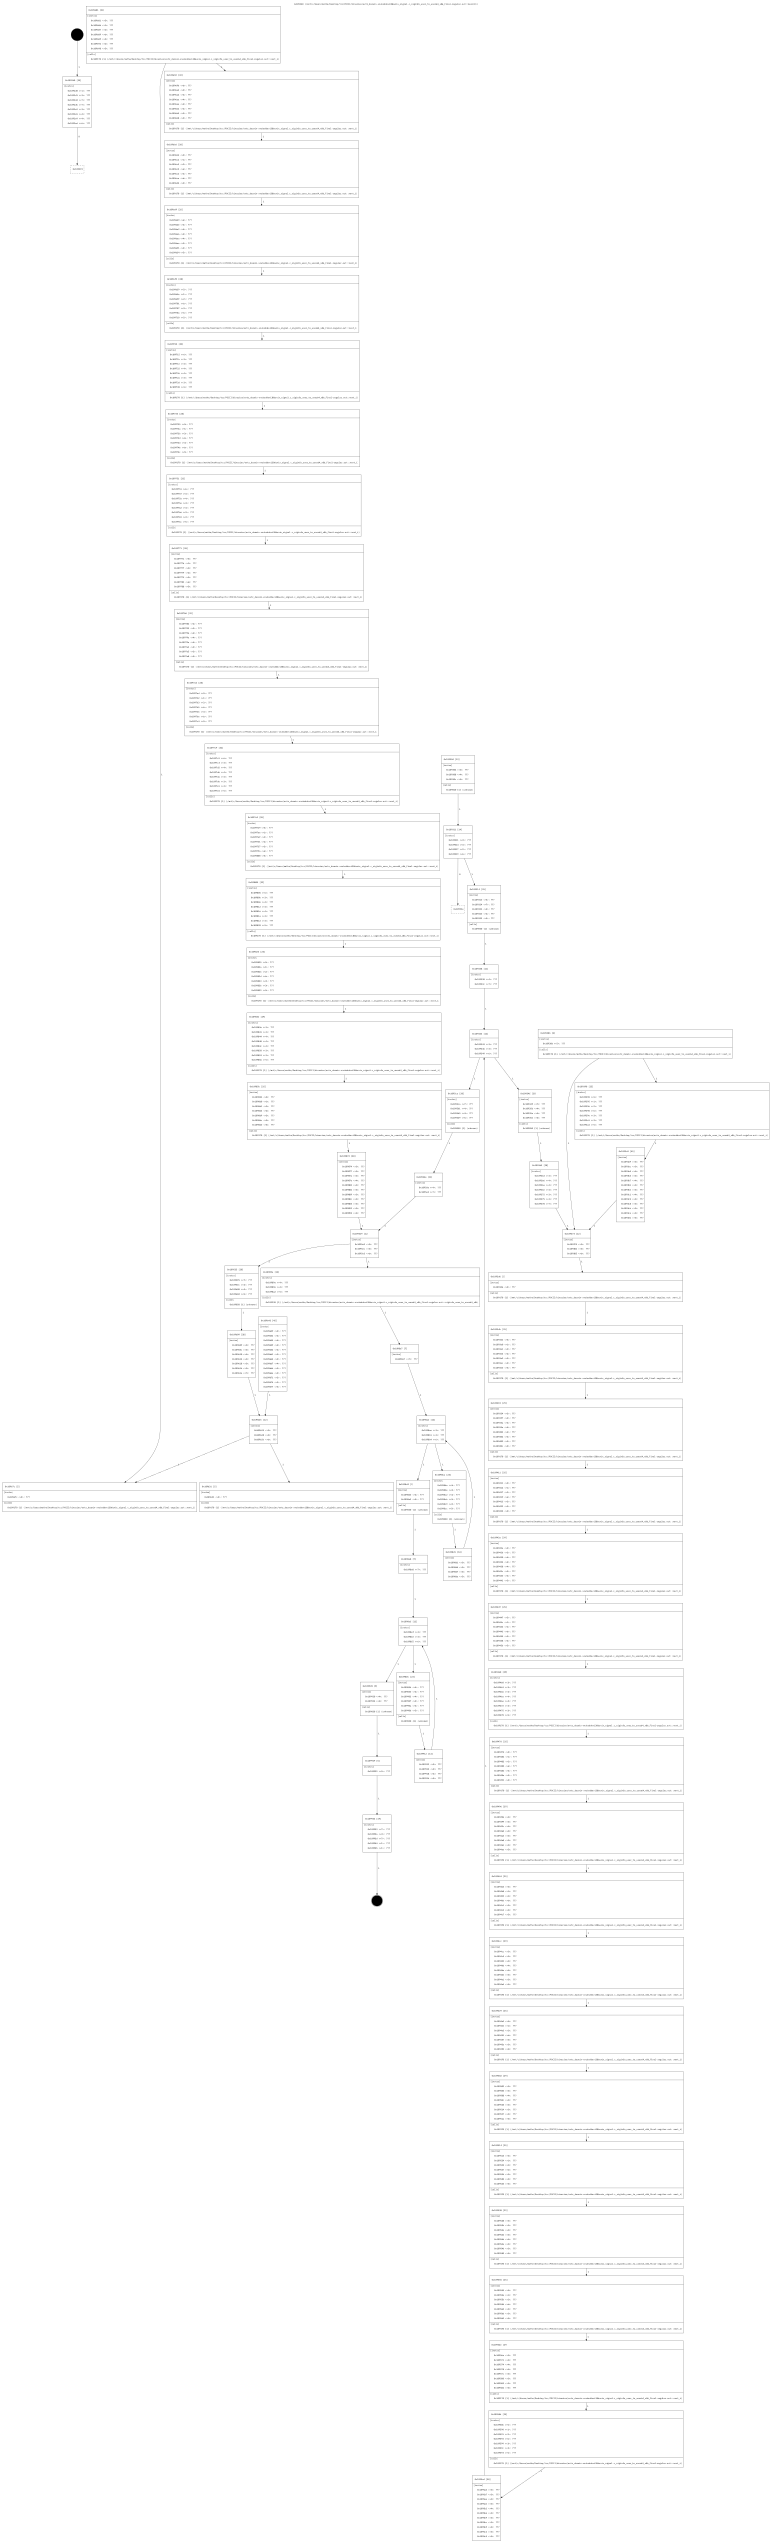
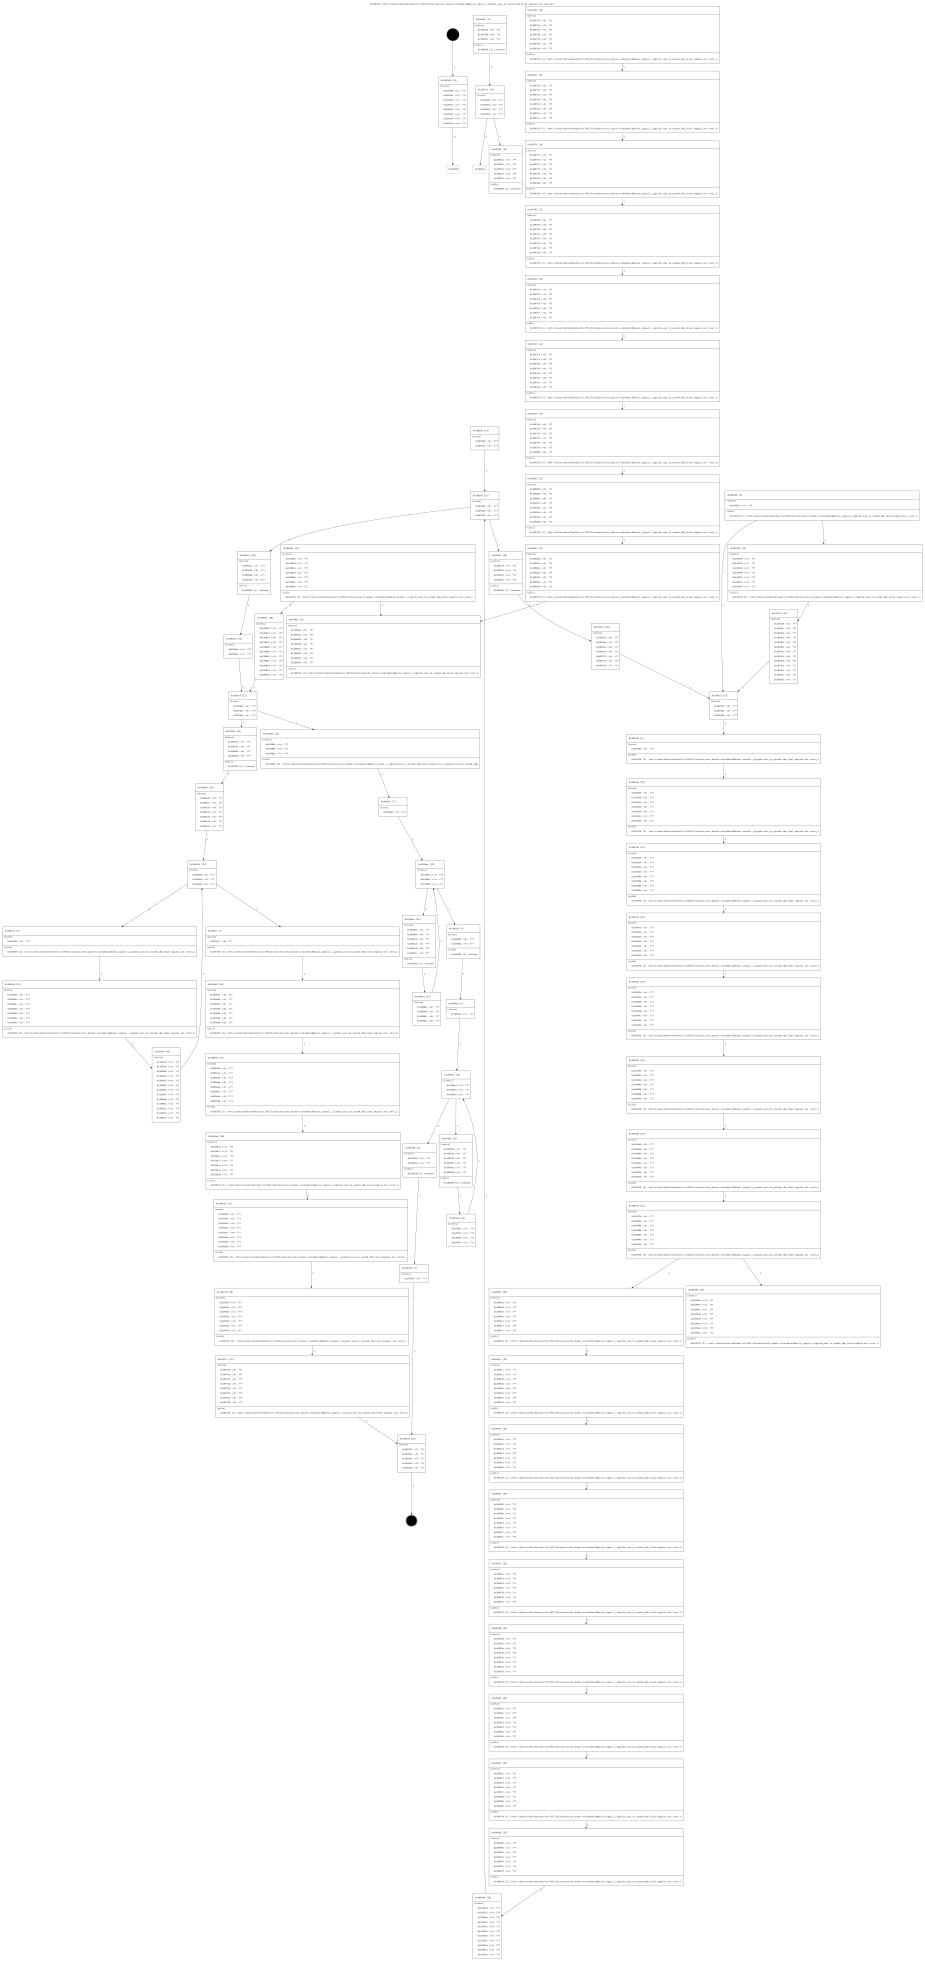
(262, 405) -> (377, 1430)
(160, 778) -> (302, 967)
(484, 948) -> none
none -> (100, 1009)
(344, 1078) -> (380, 608)
(586, 1868) -> (656, 1273)
